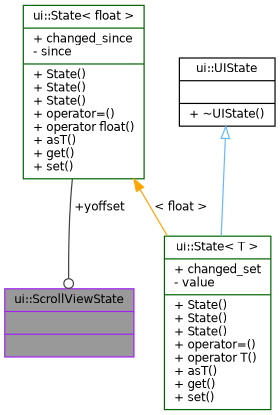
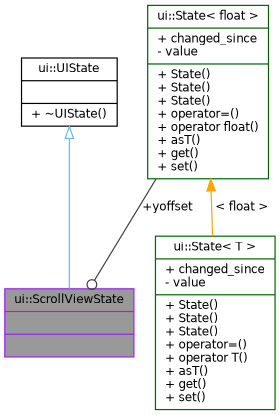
(53, 52) -> (178, 52)
(223, 187) -> (69, 214)
(218, 270) -> (215, 270)
